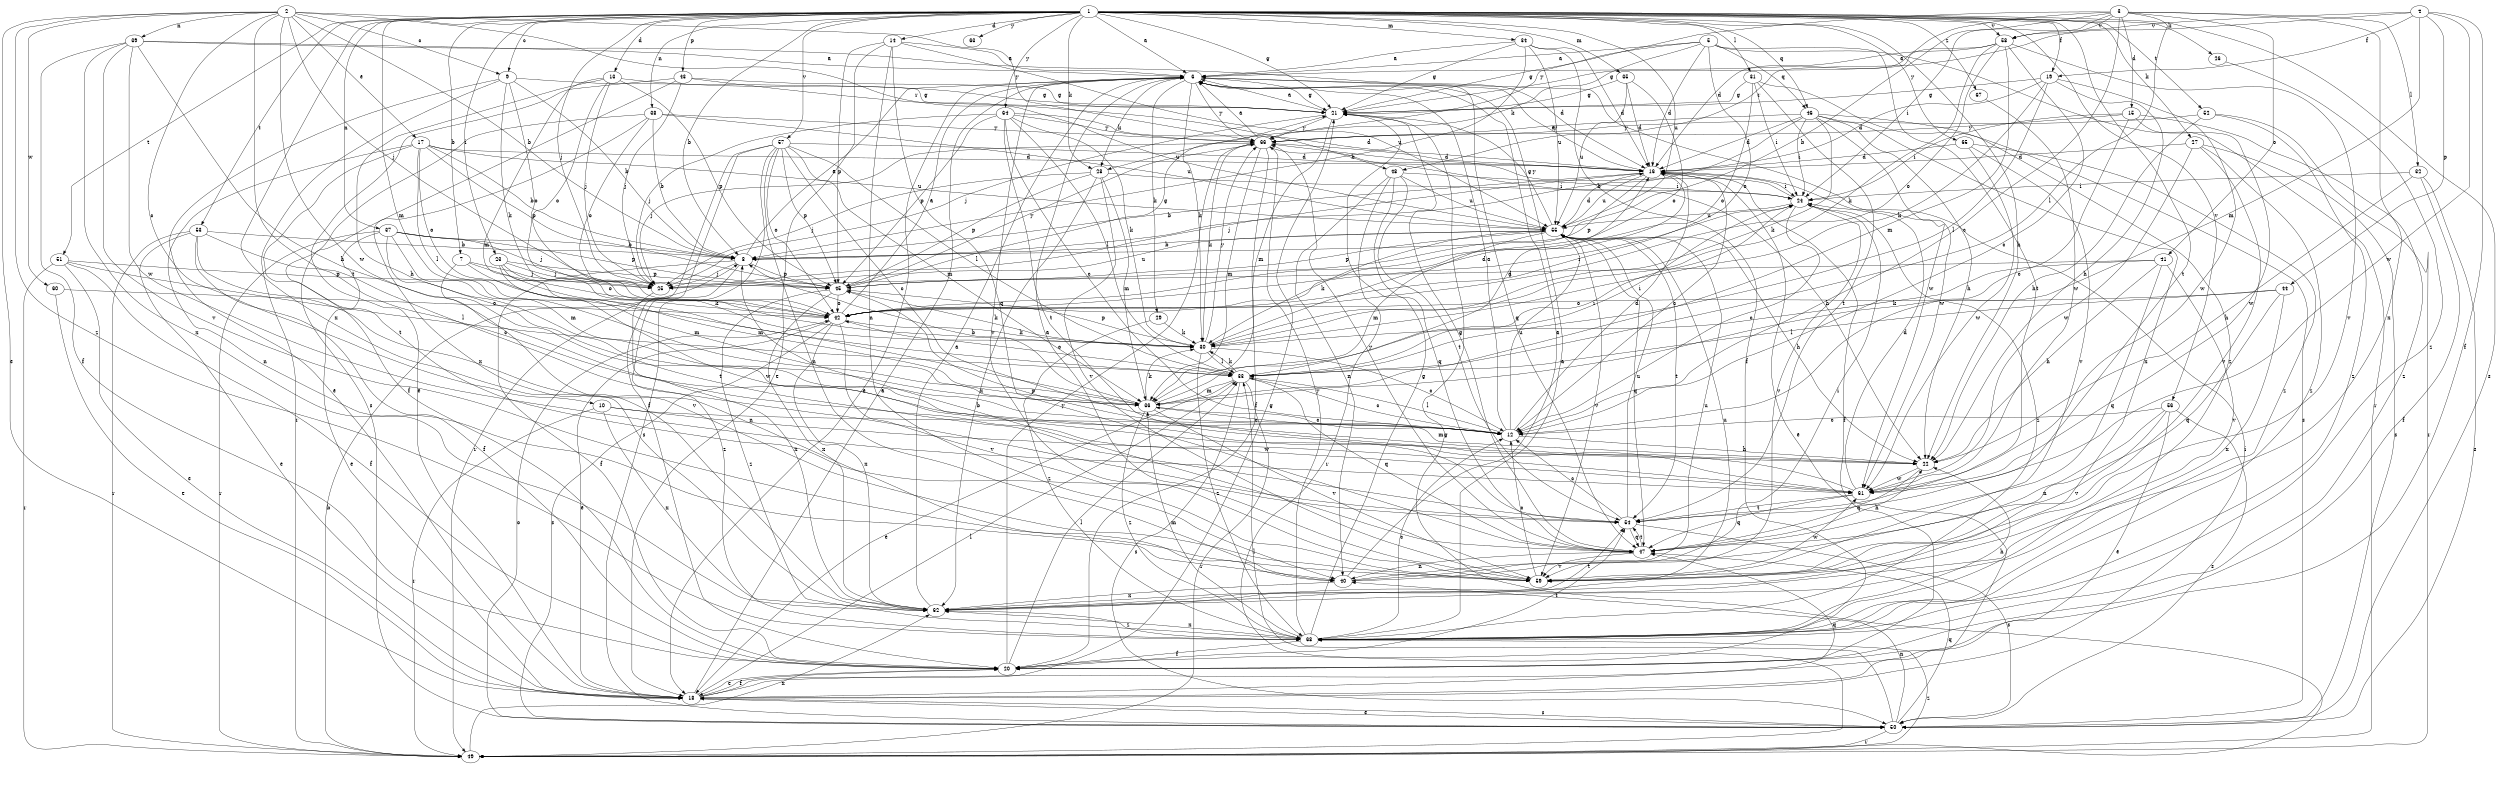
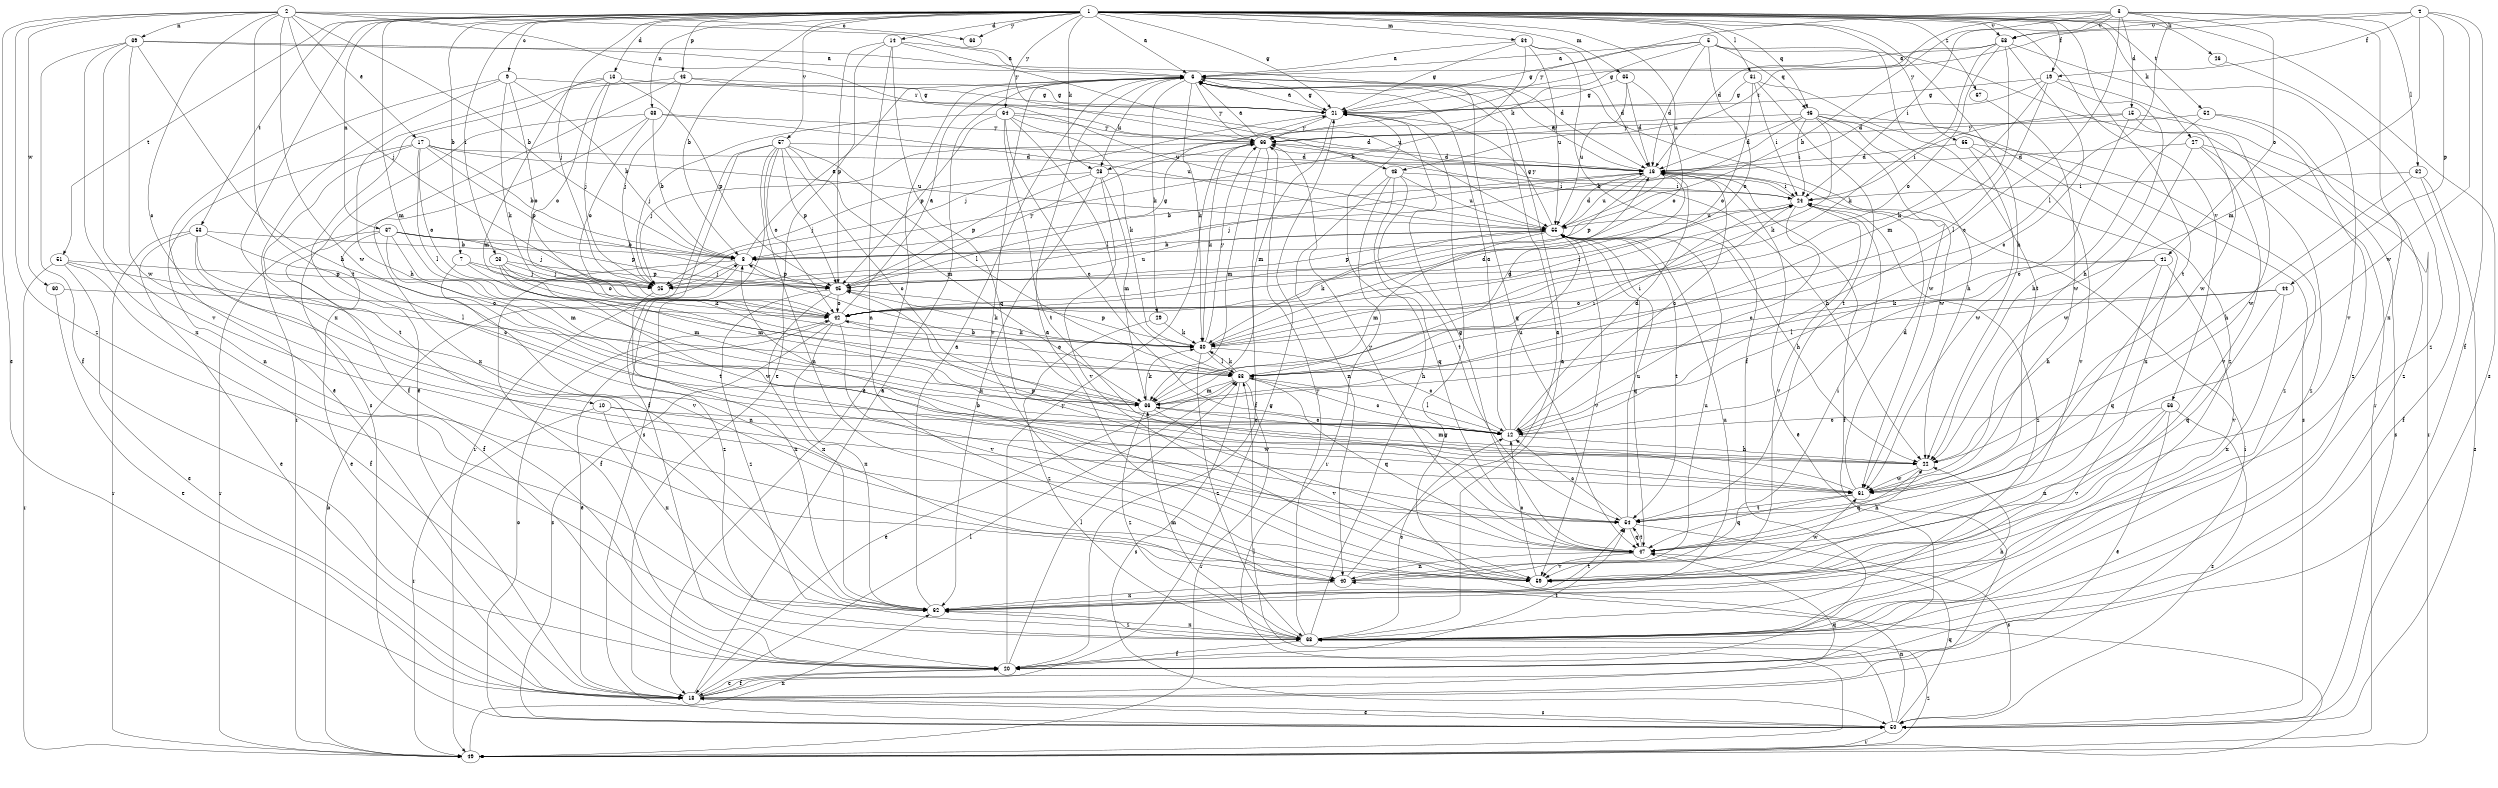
(397, 40) -> (728, 22)
(1424, 377) -> (1424, 377)
